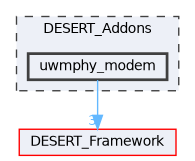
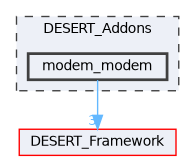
(98, 67) -> (98, 67)
